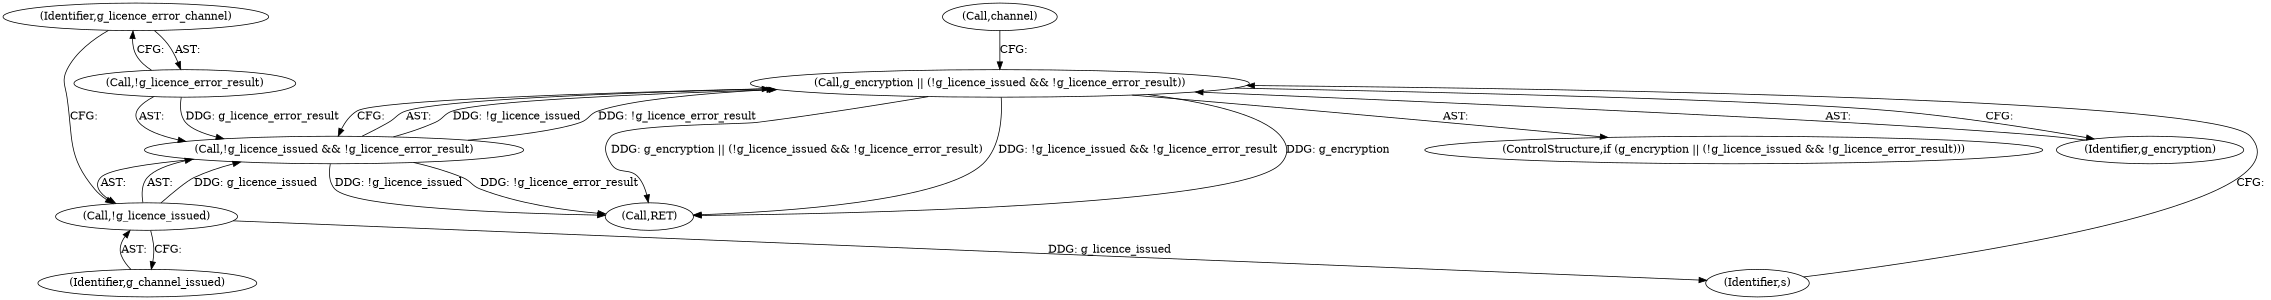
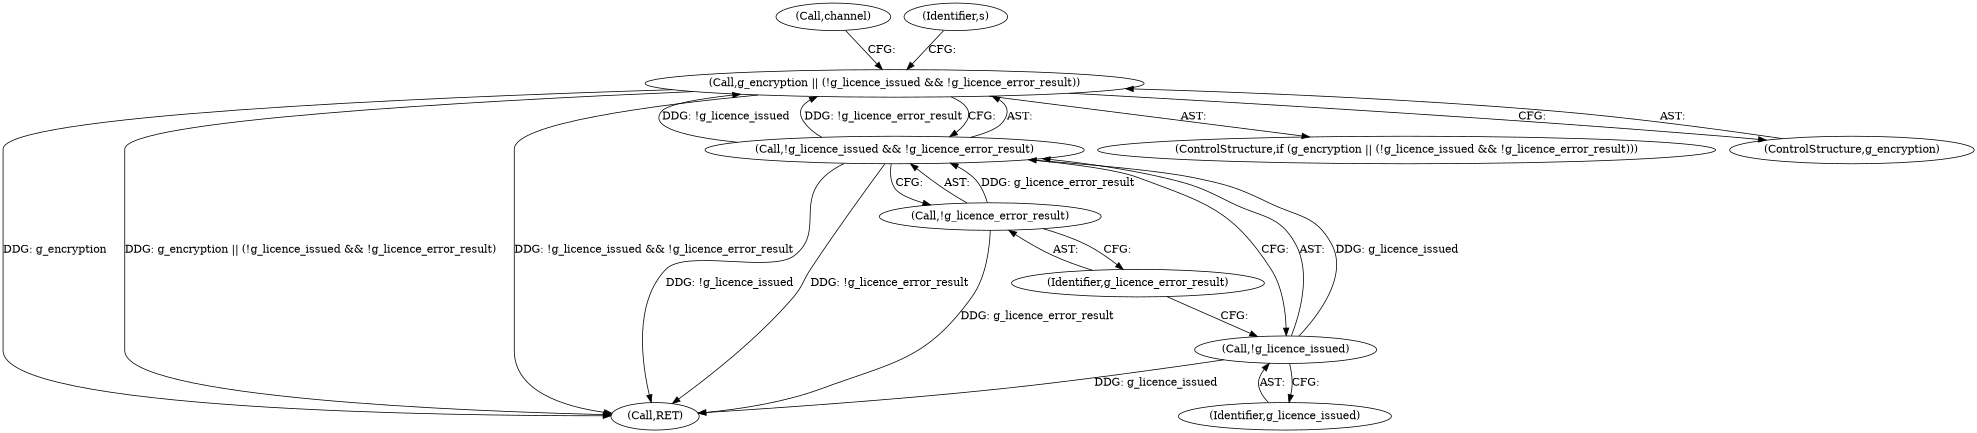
(136, 17) -> (1138, 283)
(2150, 150) -> (1852, 150)
(115, 183) -> (1277, 250)
none -> (897, 191)
(966, 250) -> (965, 392)
(147, 283) -> (1285, 416)
none -> (884, 367)
